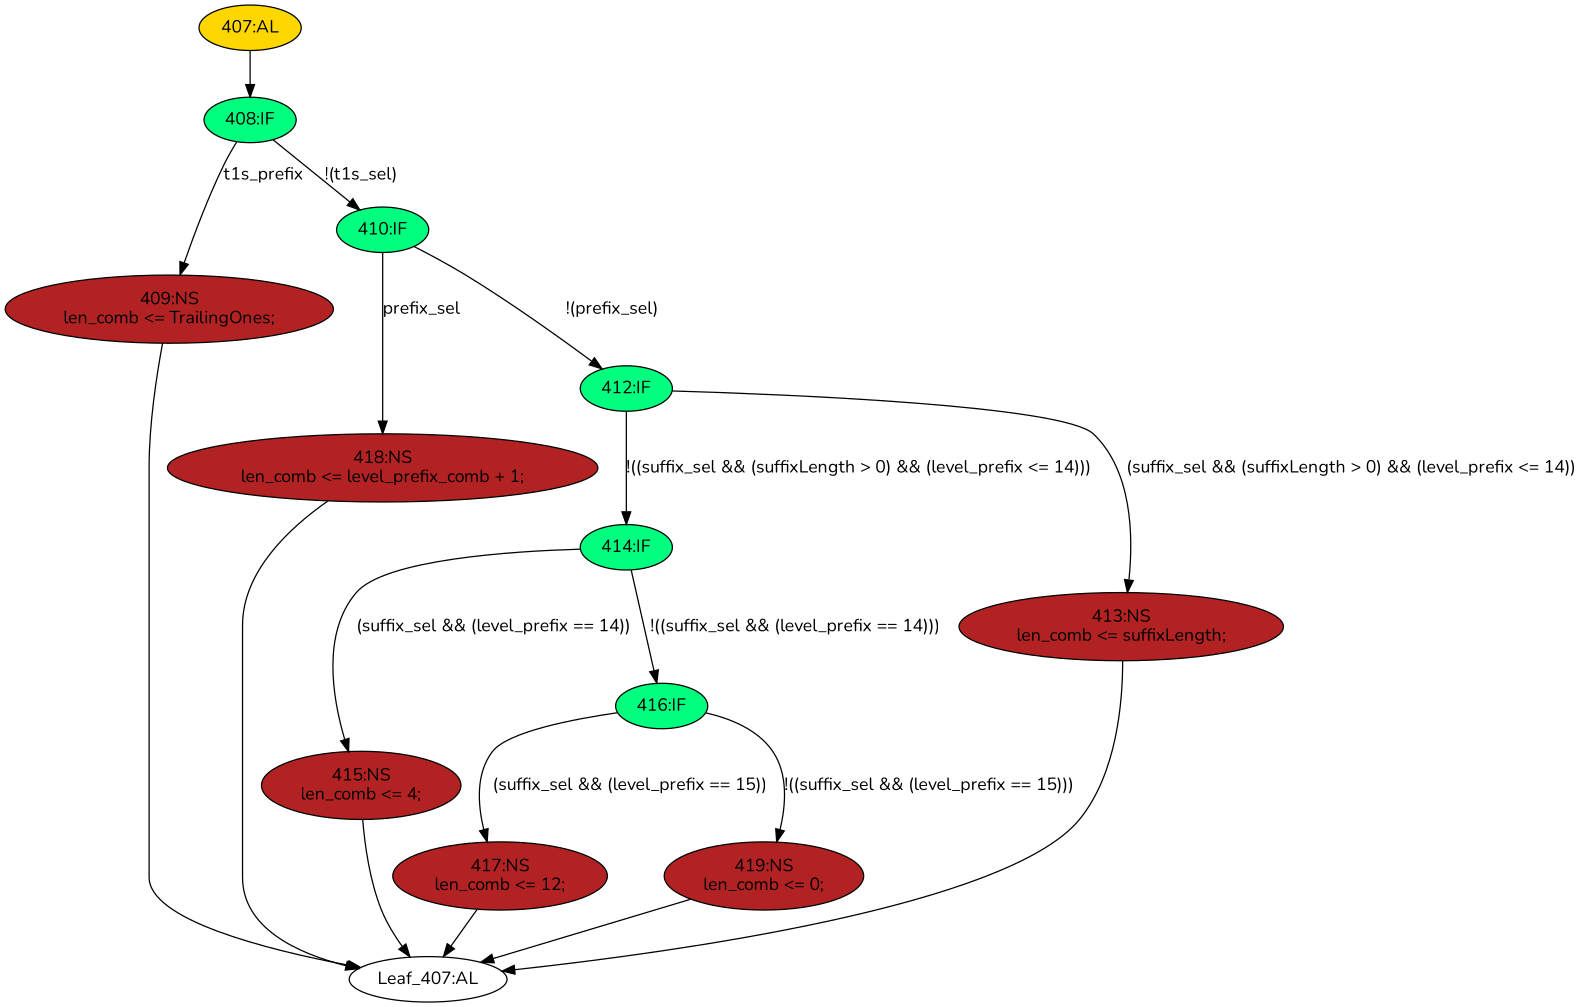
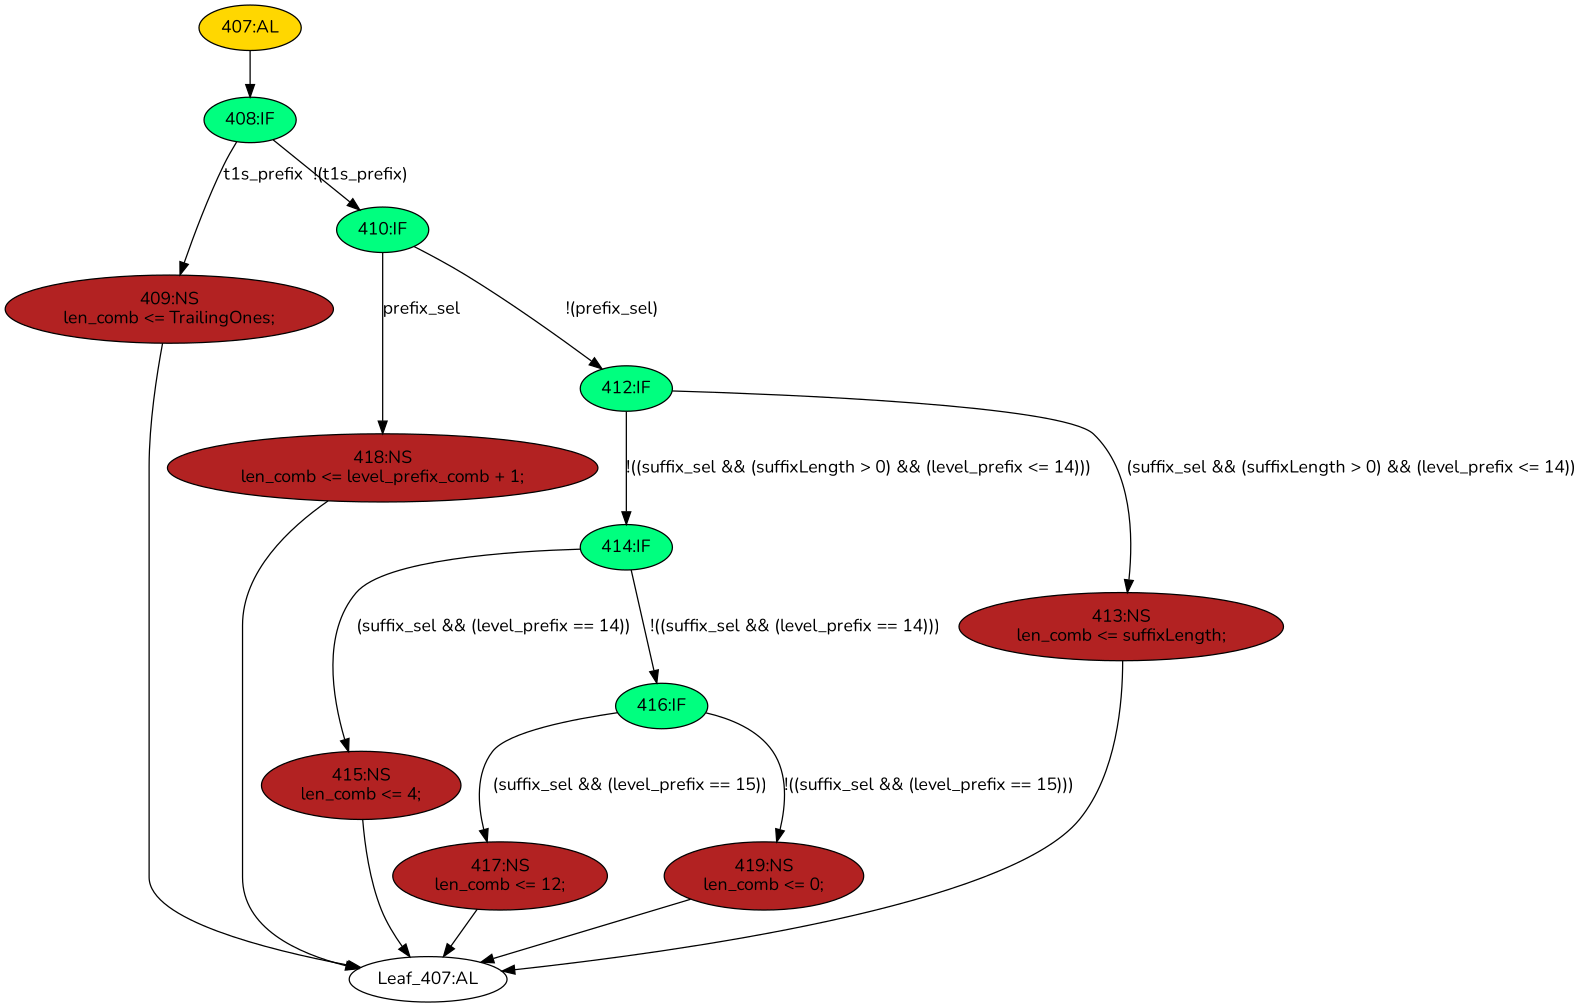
(361, 175) -> (361, 175)
